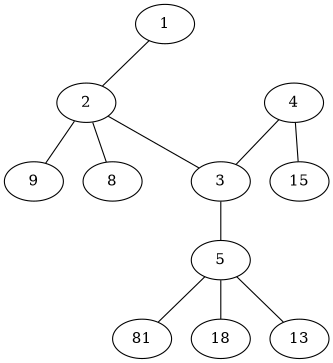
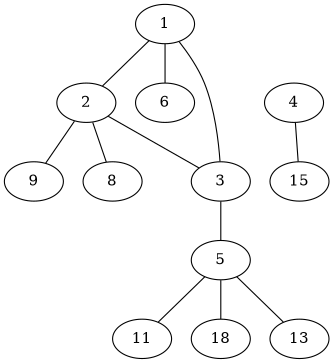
none -> (165, 103)
(257, 142) -> (209, 98)
(142, 339) -> (142, 339)
